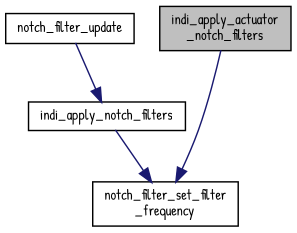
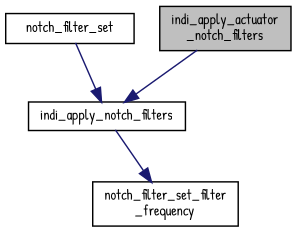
(70, 29) -> (70, 29)
(205, 111) -> (167, 72)
